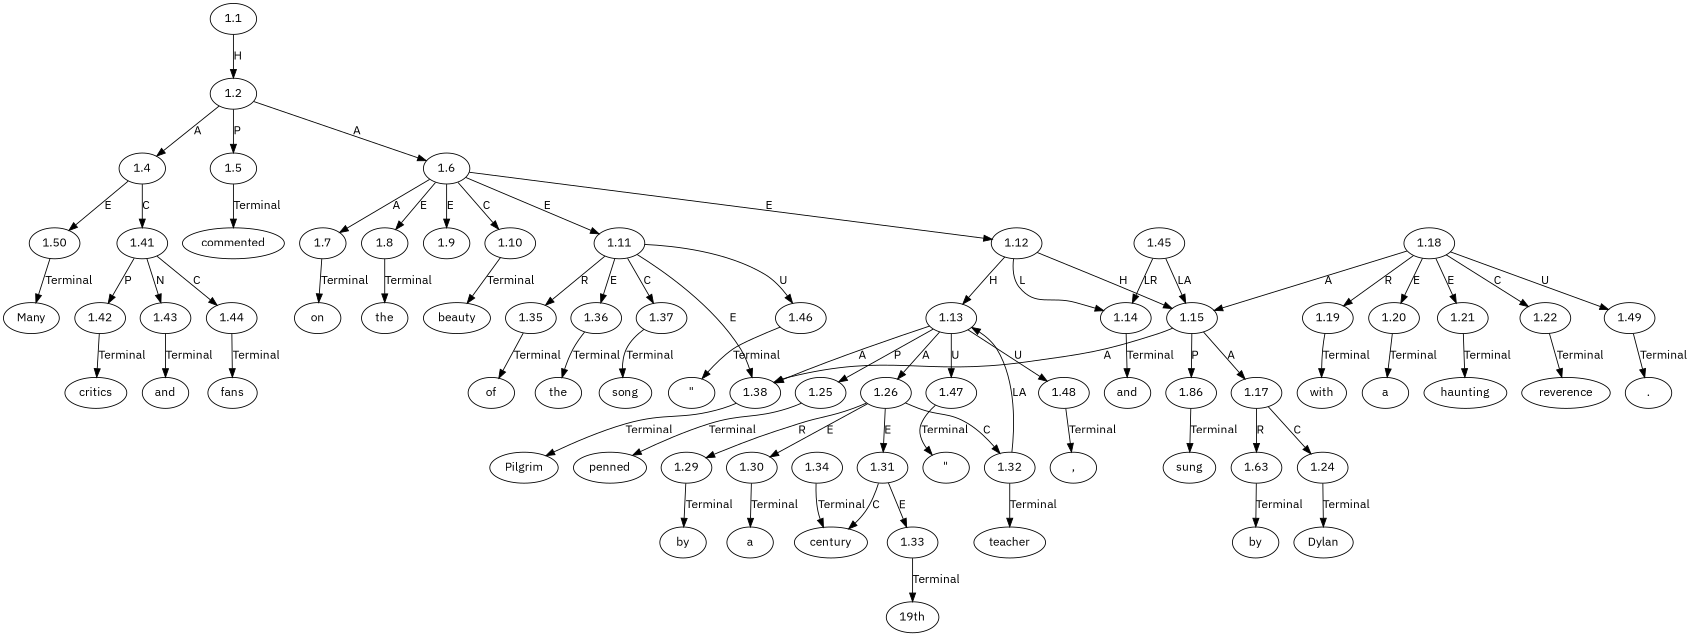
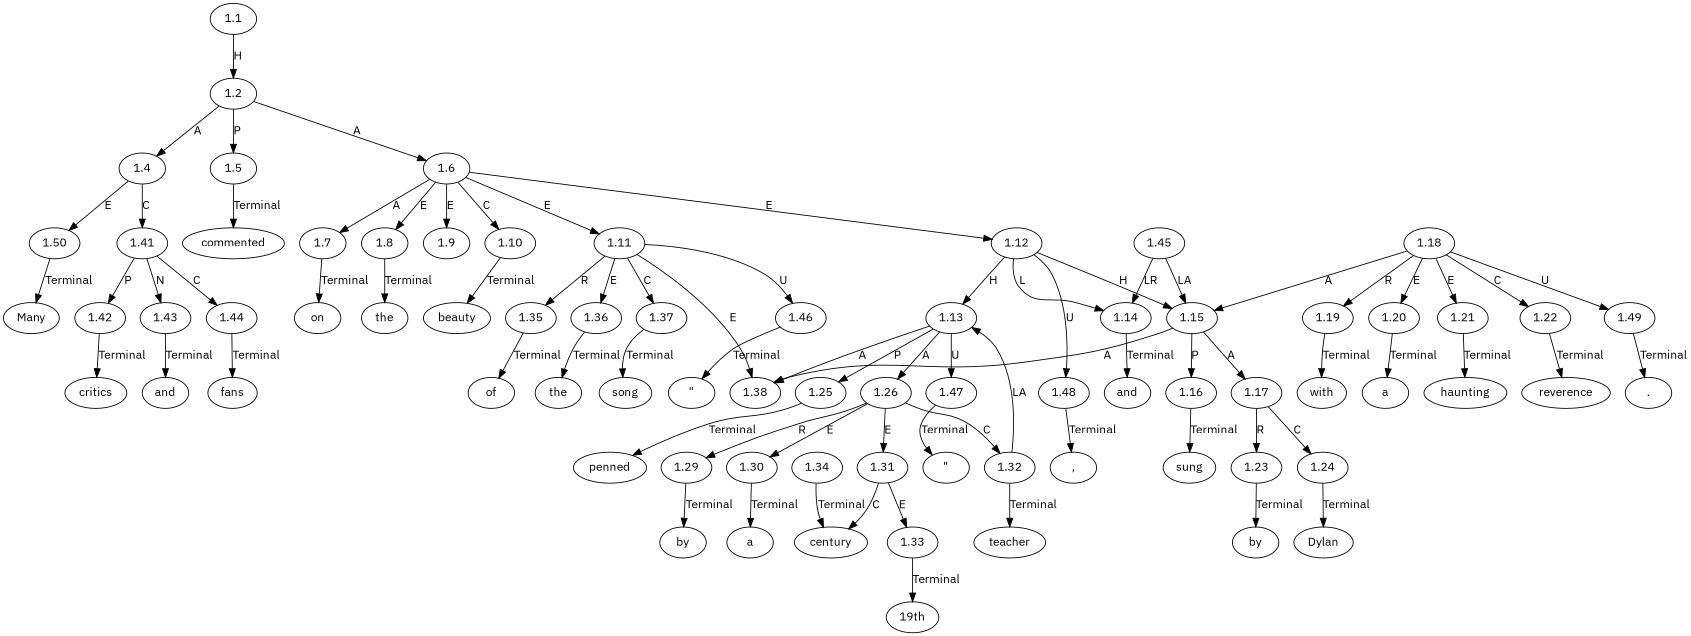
(1006, 354) -> (1063, 307)
(1191, 393) -> (1191, 393)
(524, 468) -> none
(1256, 468) -> (1256, 468)
